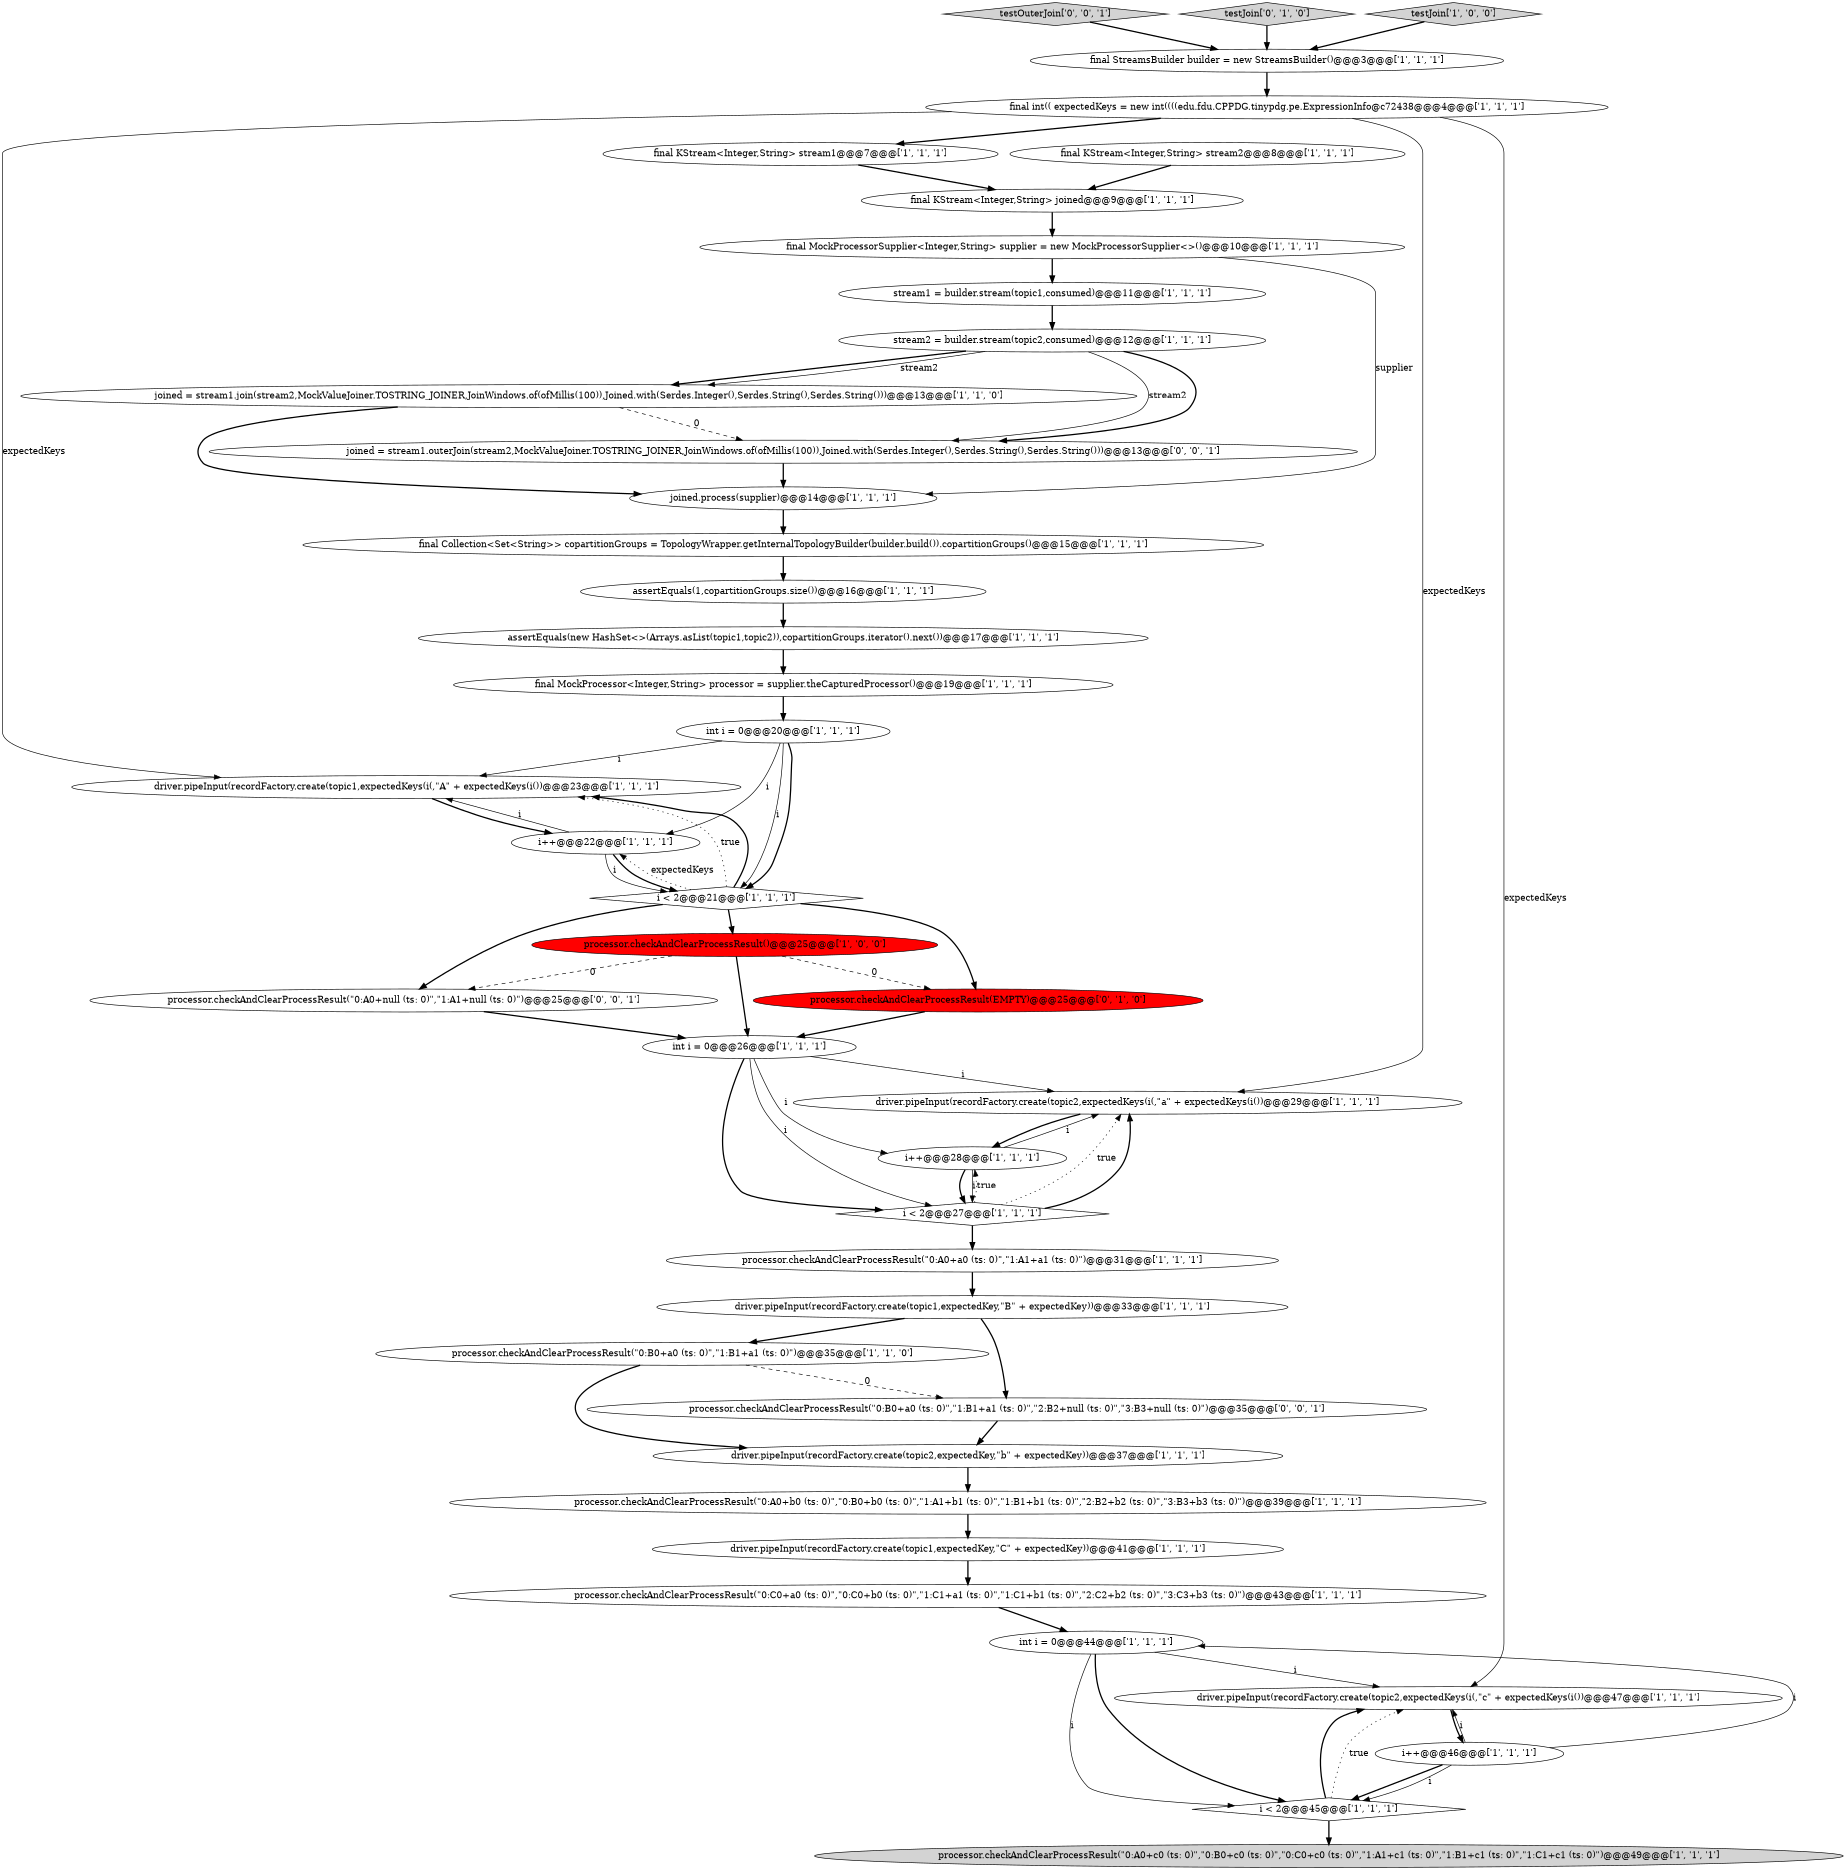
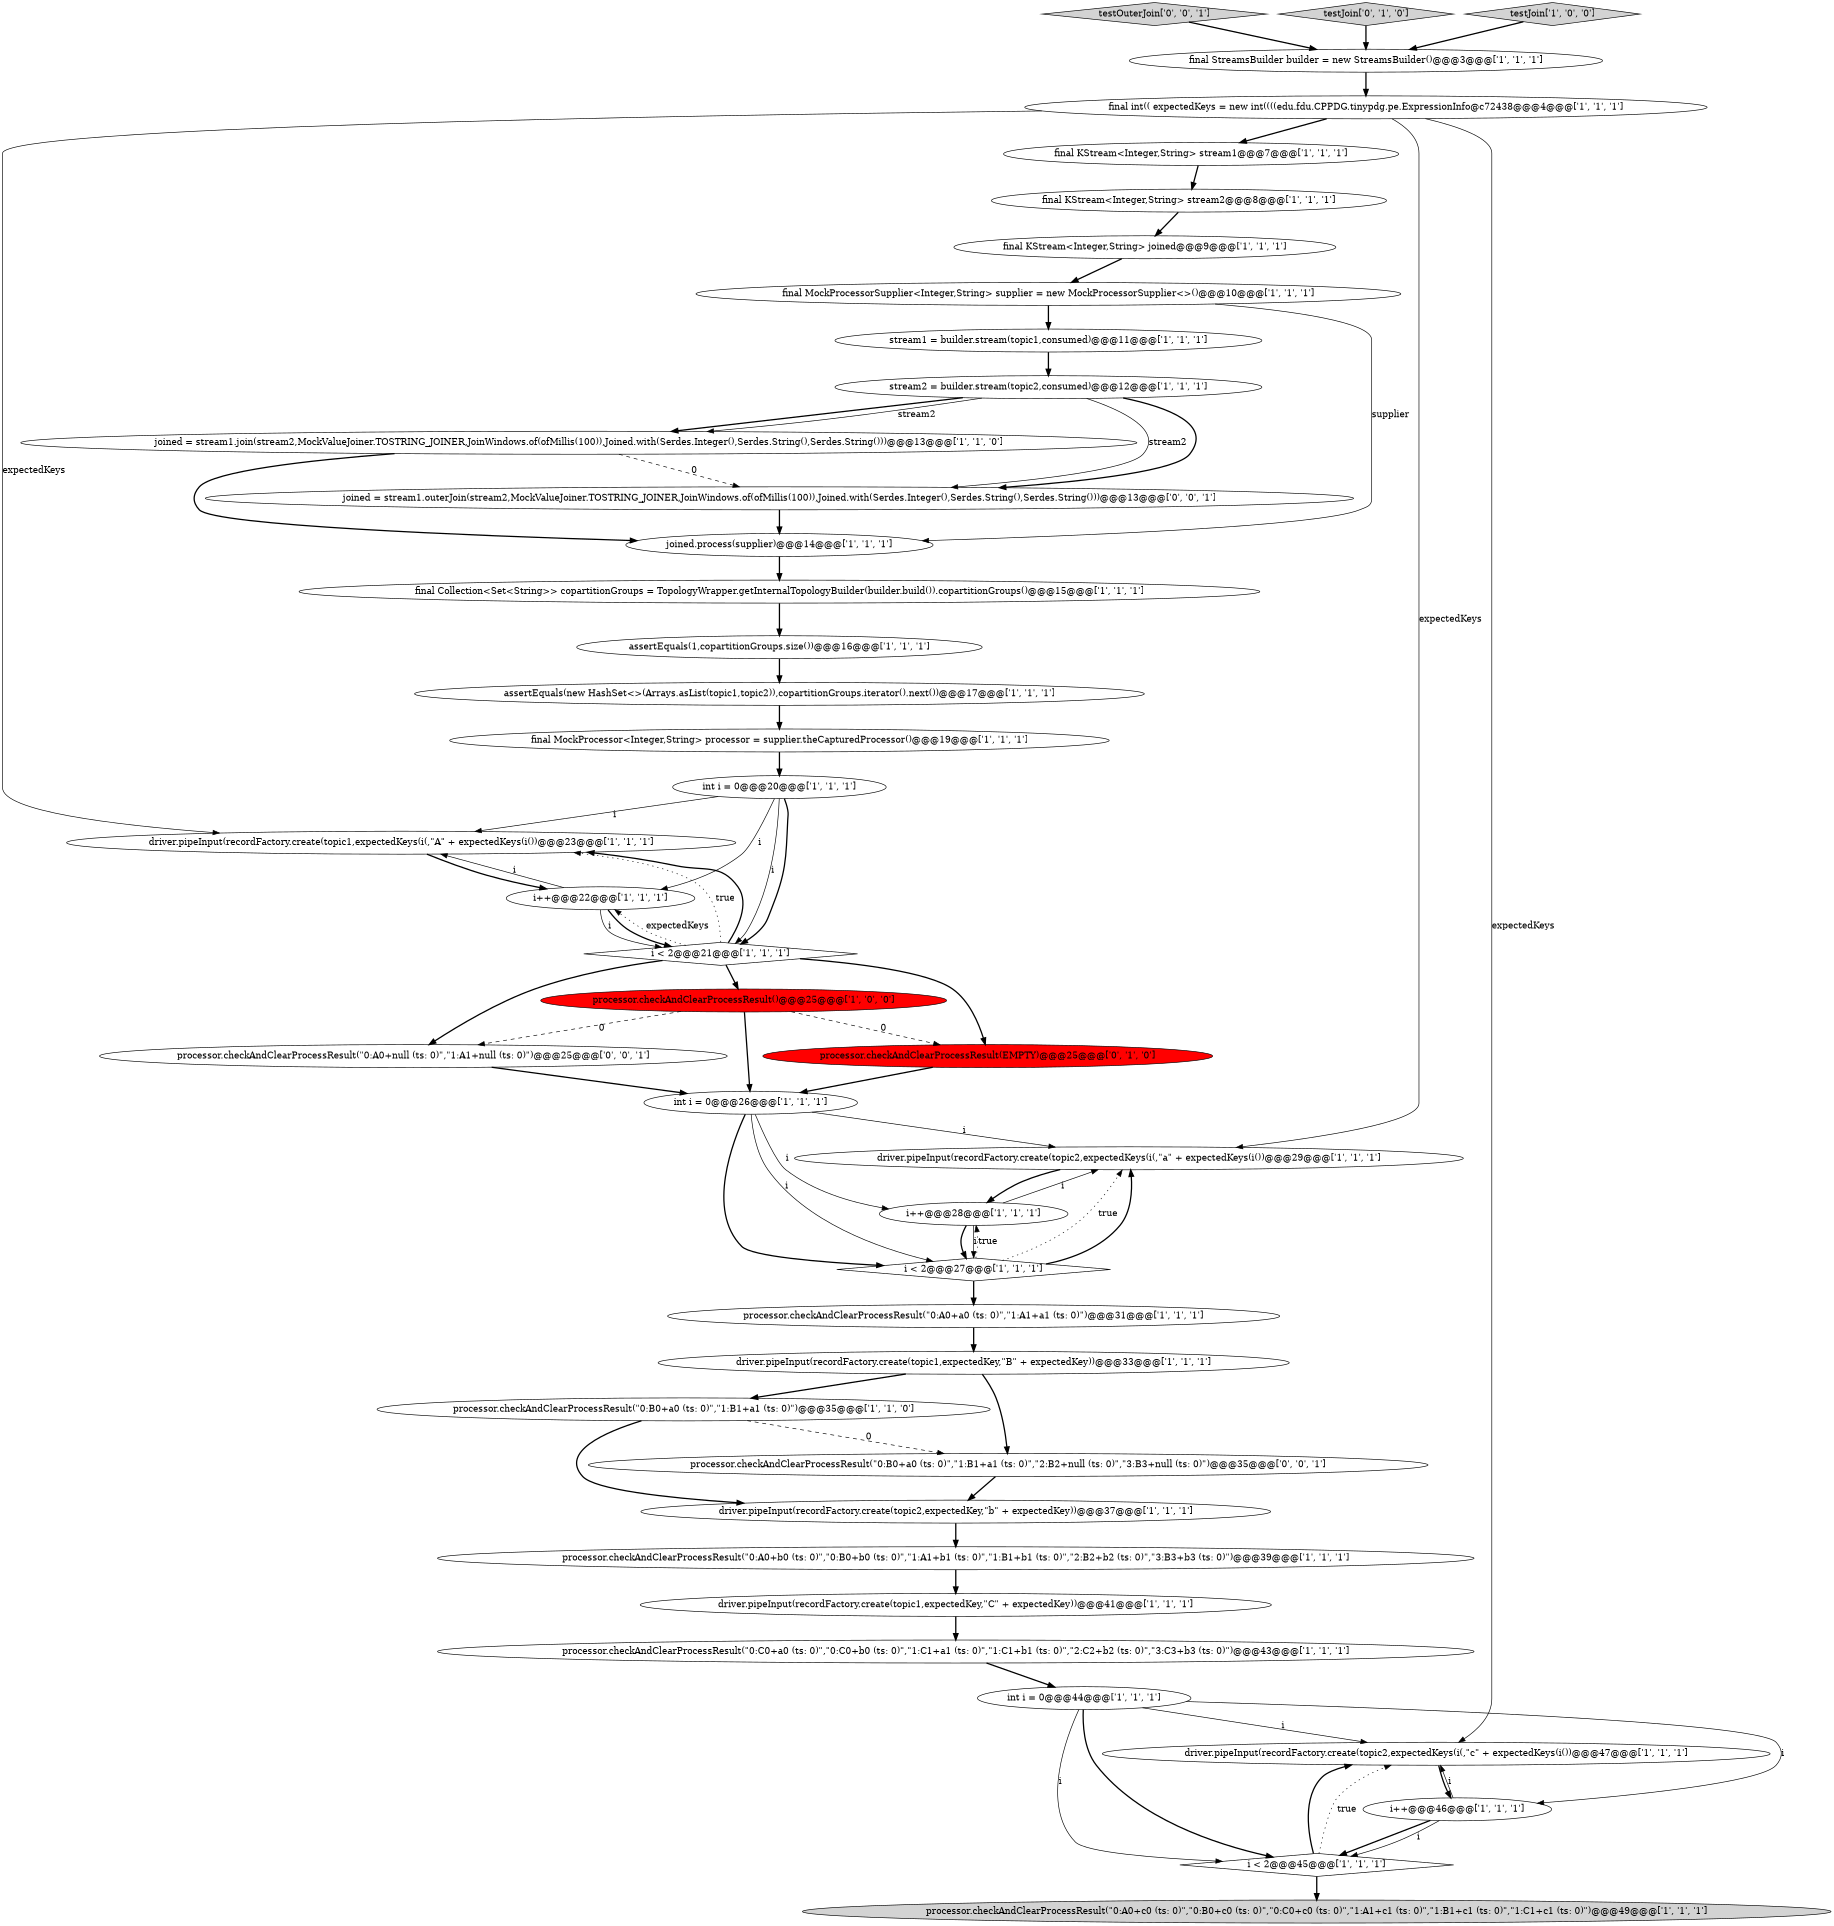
(923, 177) -> (1196, 174)
(1632, 1665) -> (1613, 1720)
